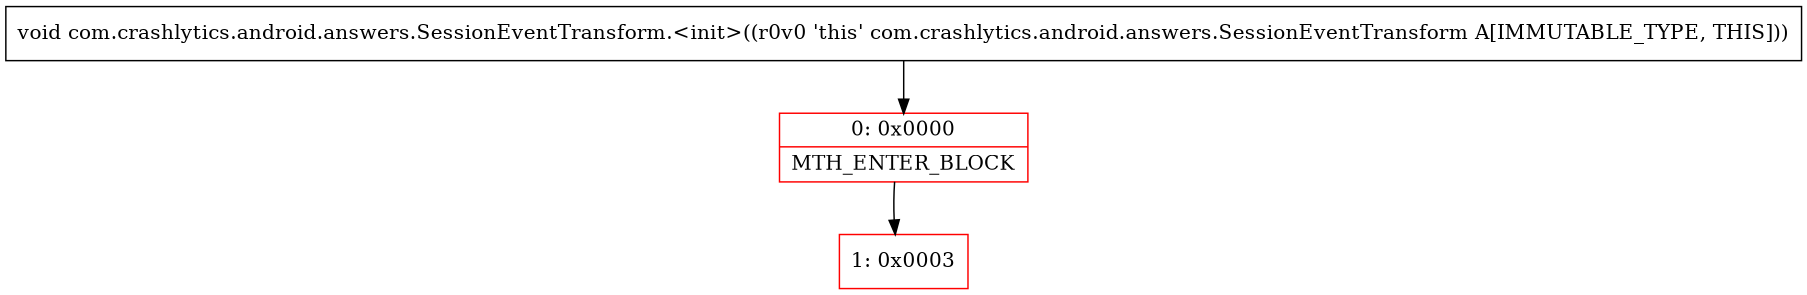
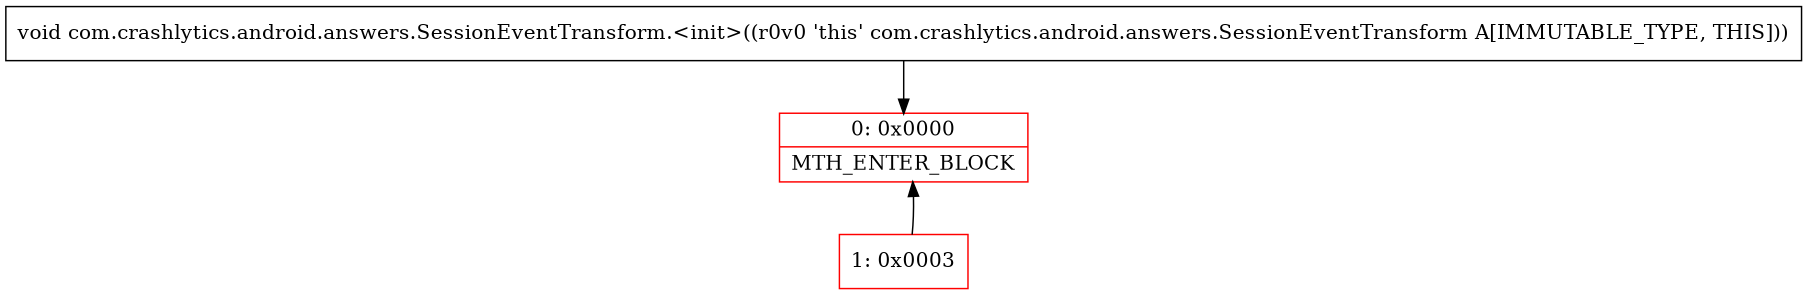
(894, 201) -> (913, 216)
